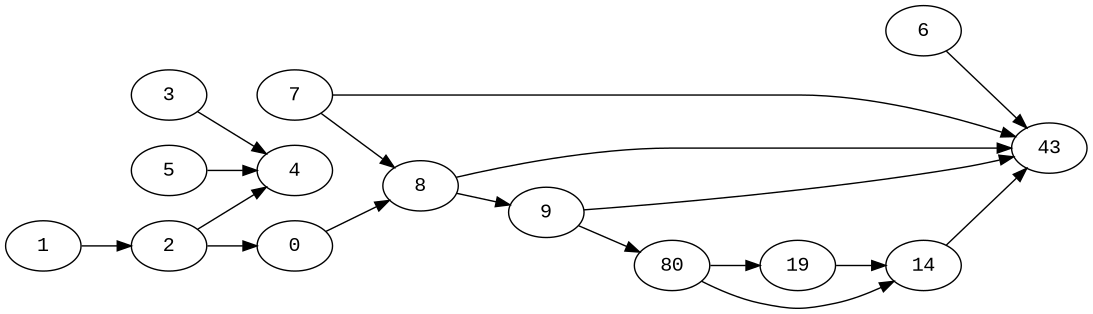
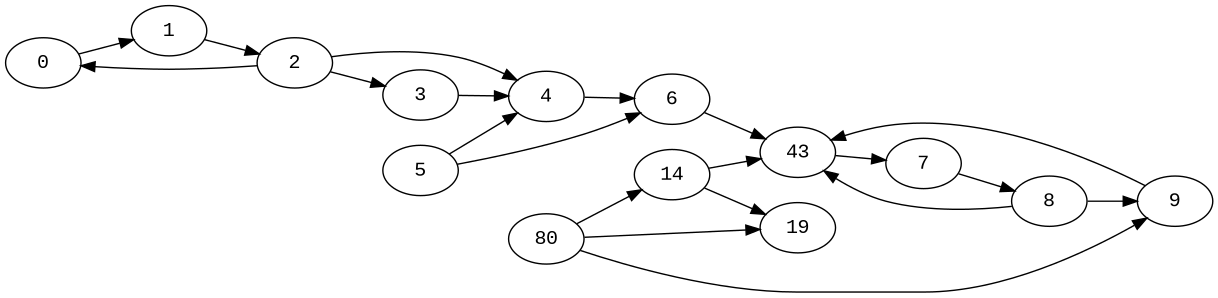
none -> (351, 77)
(669, 95) -> (854, 157)
none -> (602, 98)
none -> (543, 145)
(351, 219) -> (99, 49)
(603, 236) -> (861, 292)
(854, 265) -> (729, 198)
